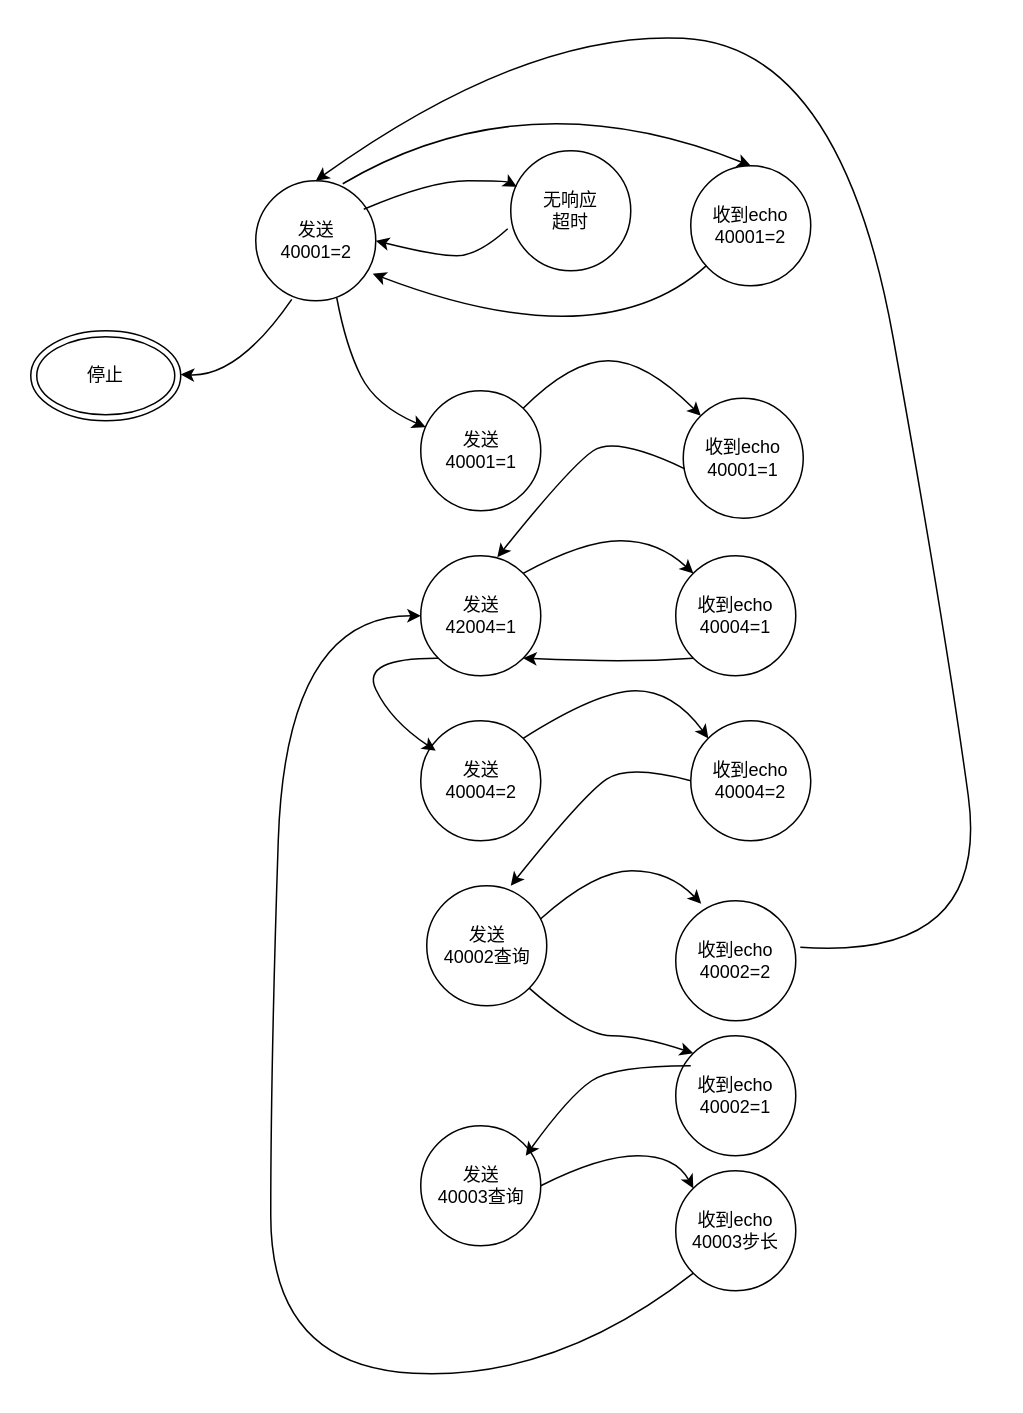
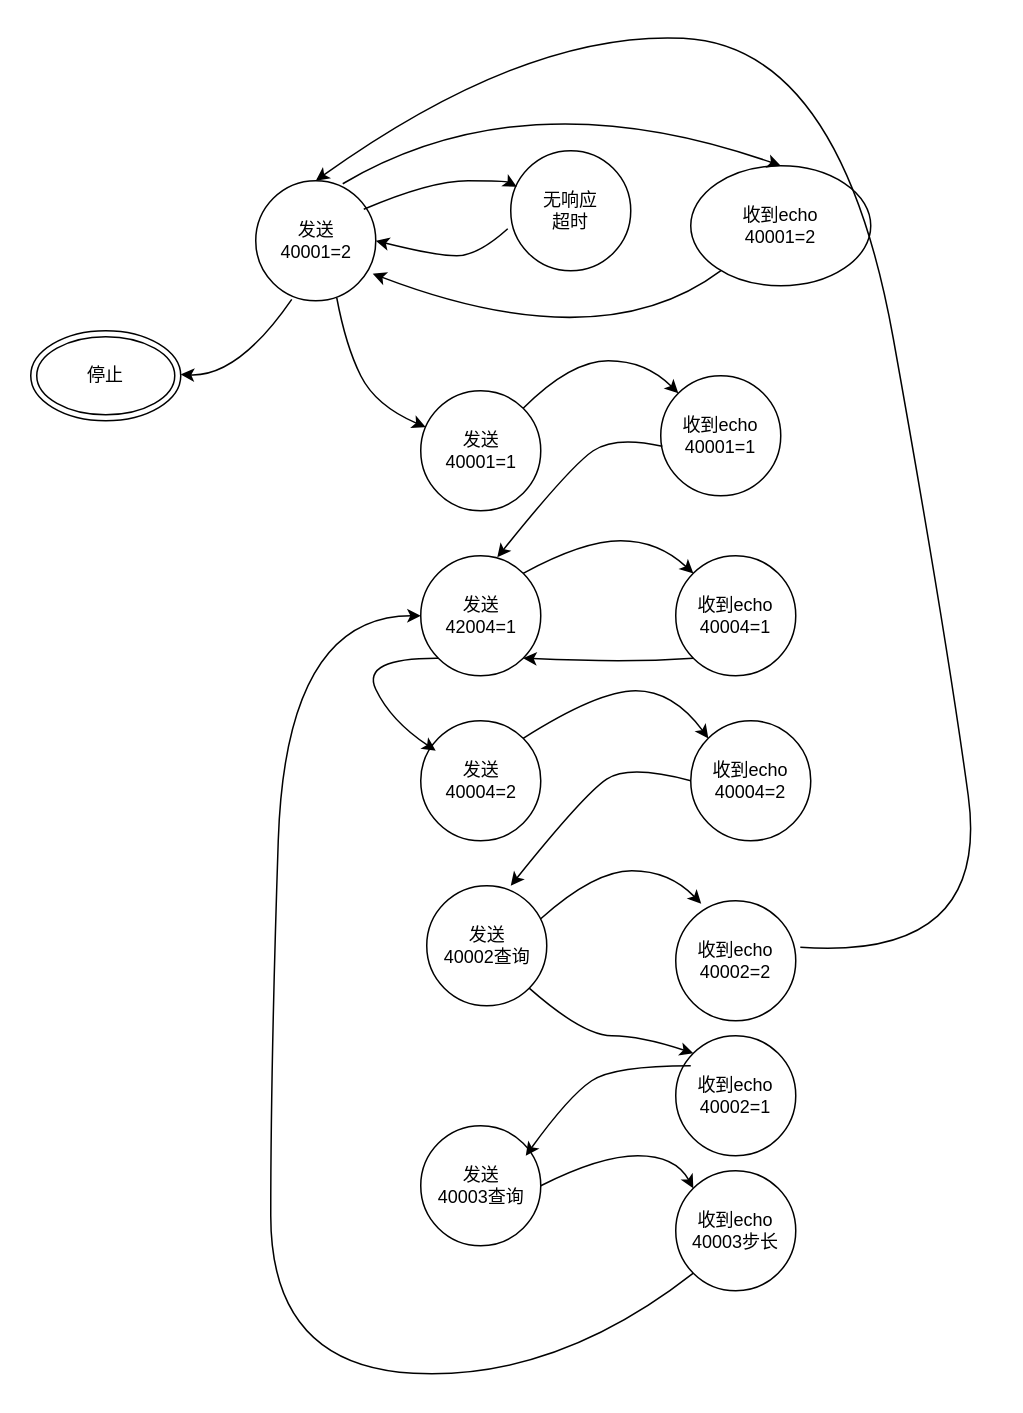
(751, 226) -> (781, 226)
(743, 458) -> (721, 436)
